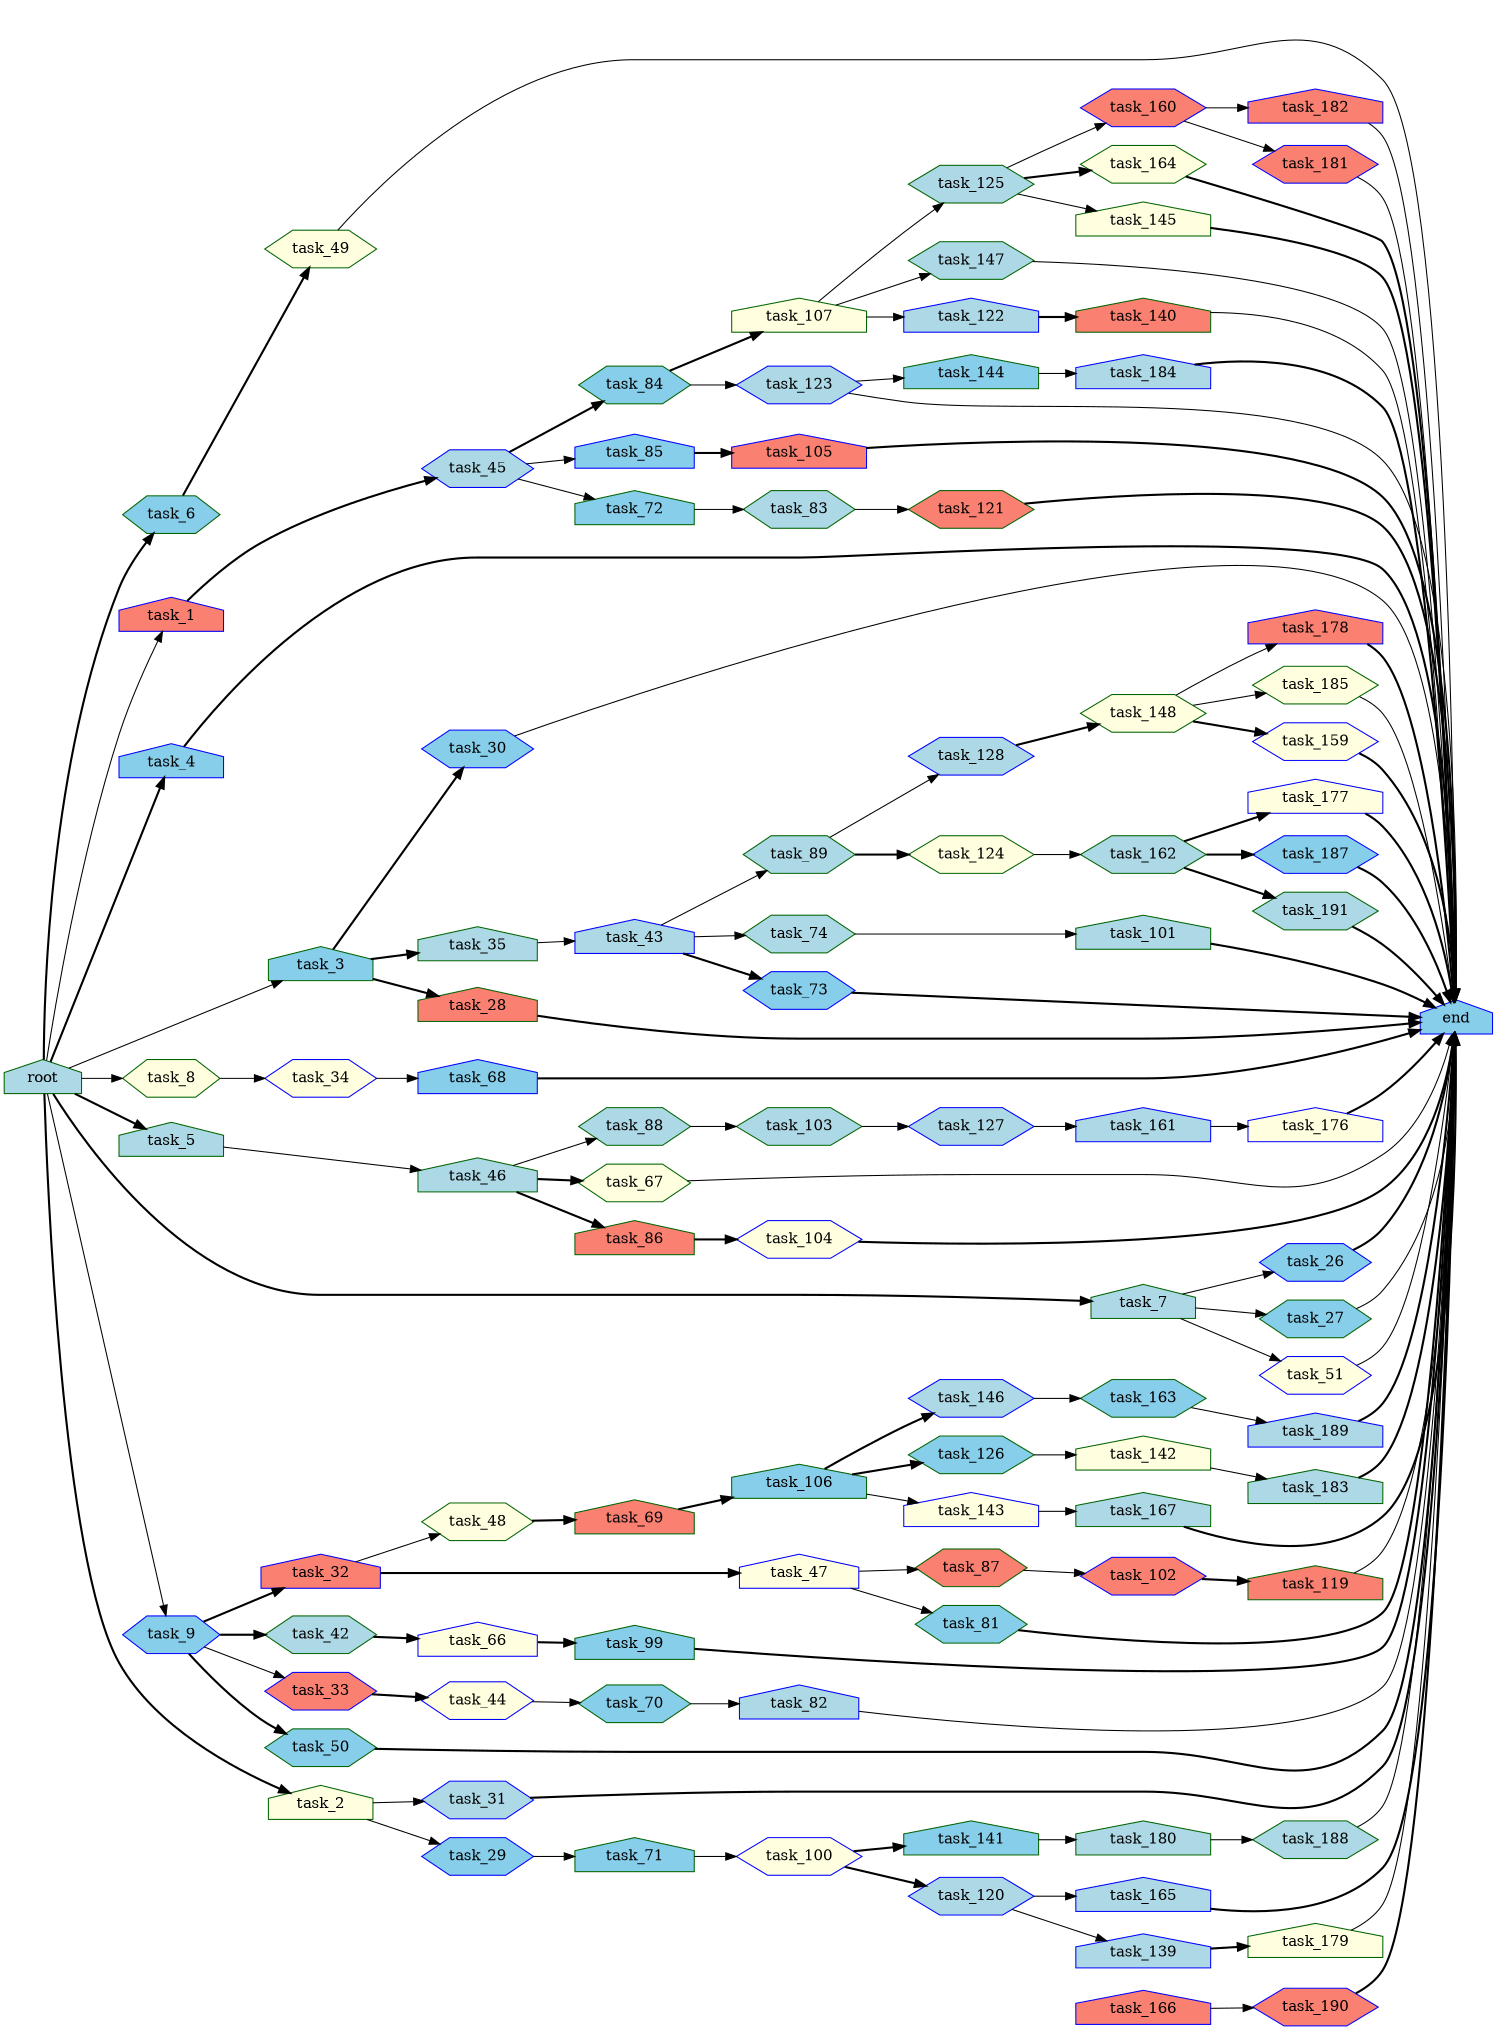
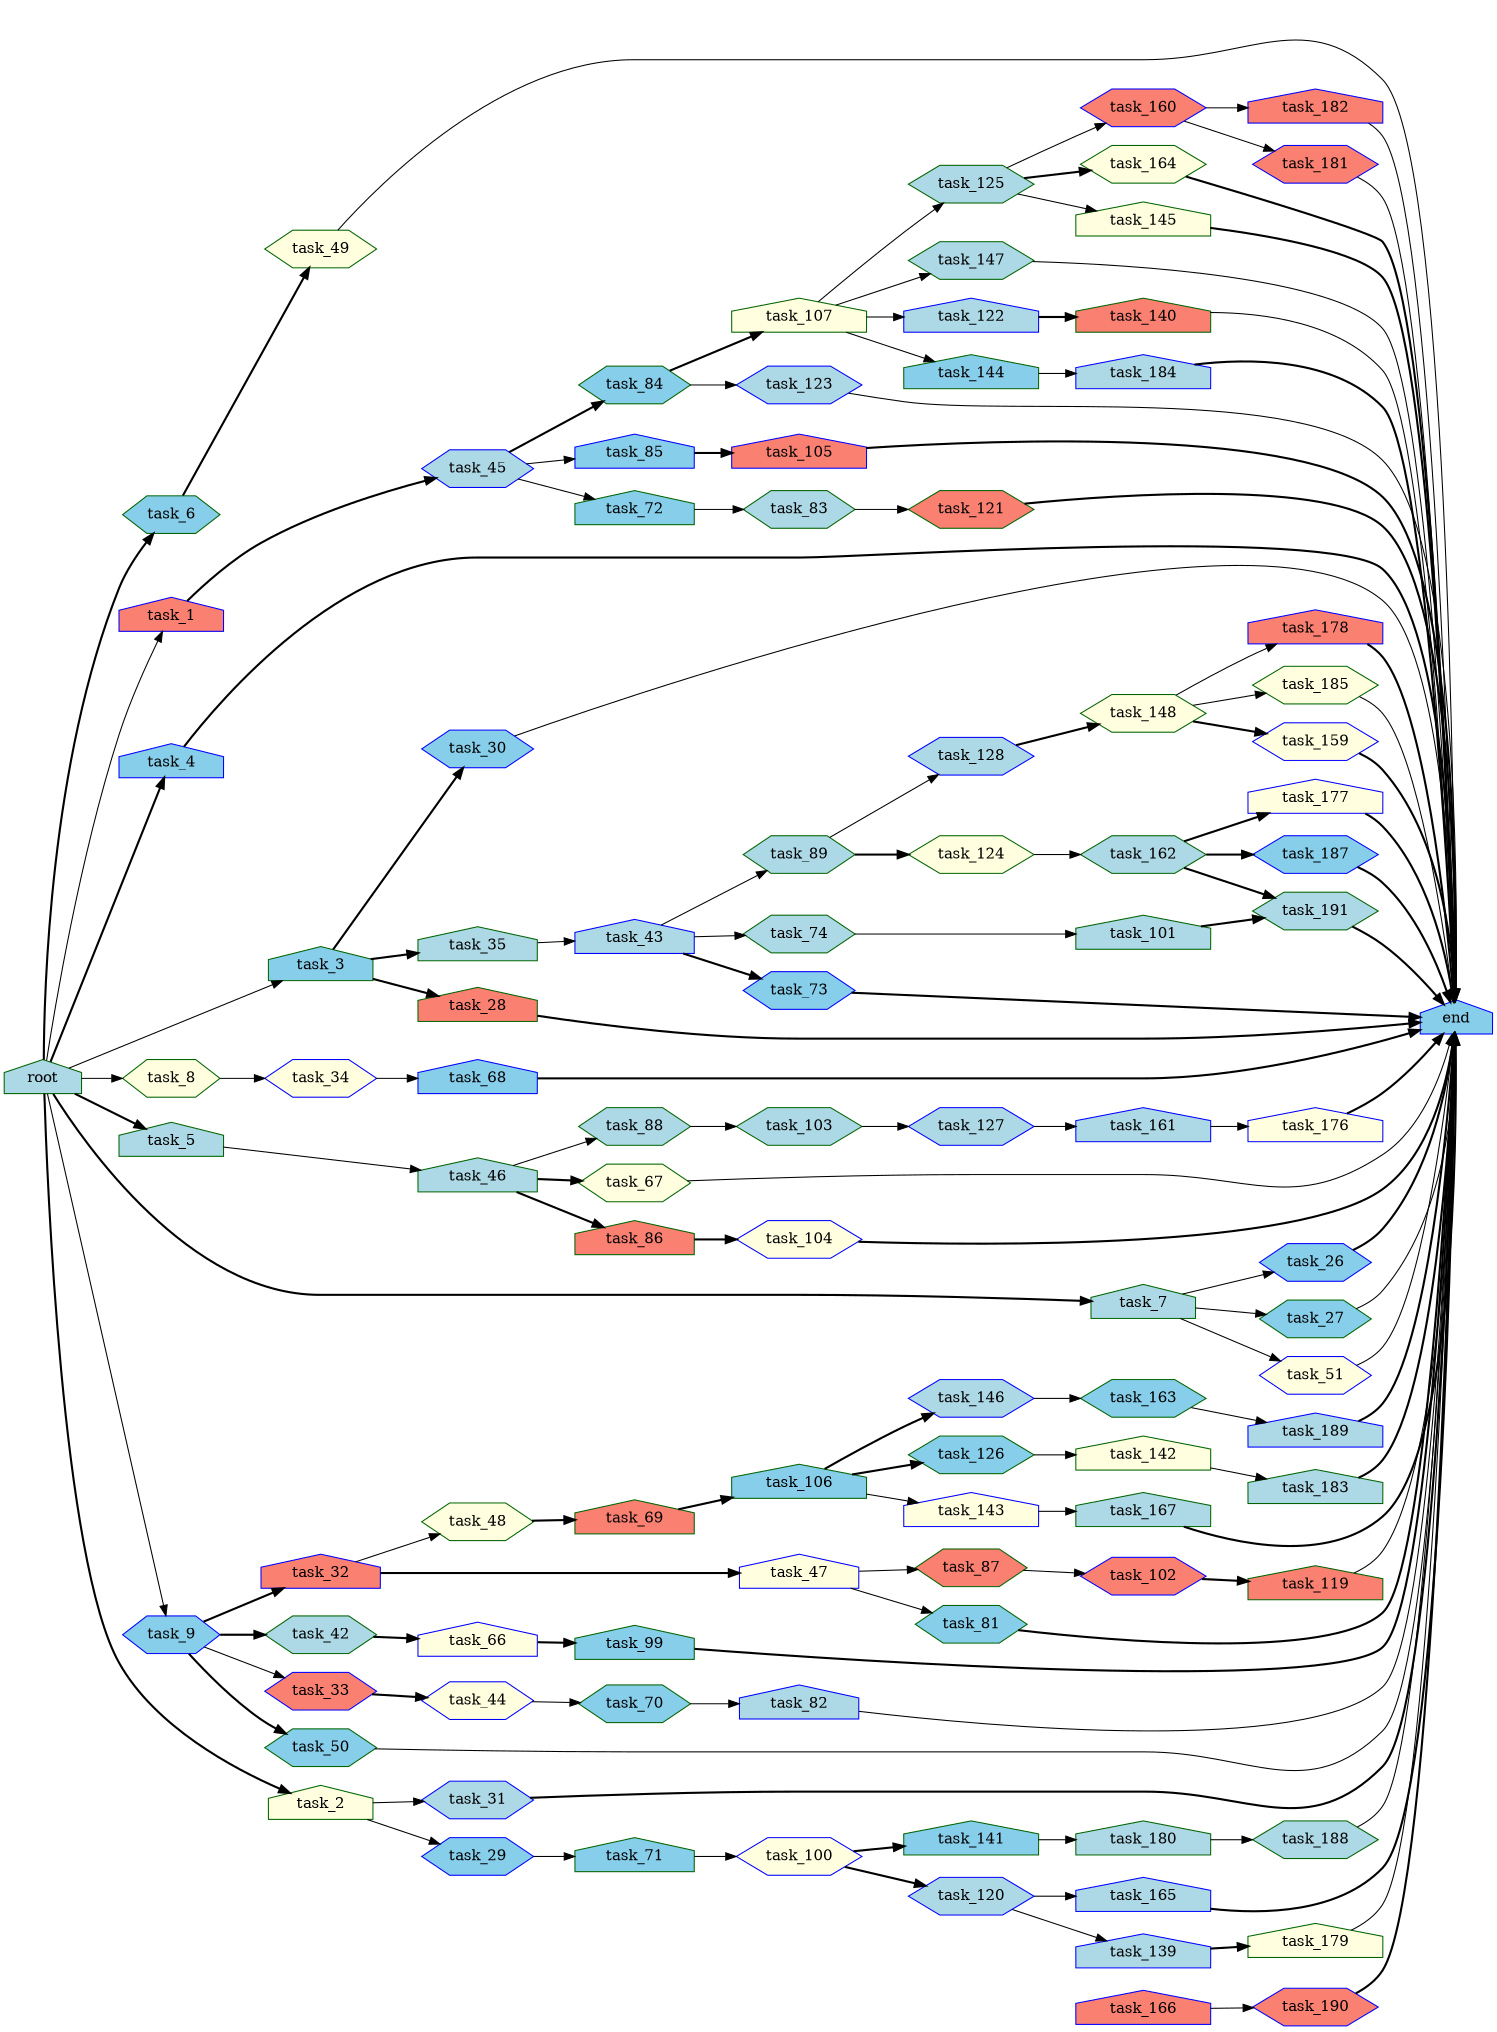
(875, 380) -> (885, 345)
(1320, 966) -> (1227, 923)
(1231, 1762) -> (1231, 1762)
